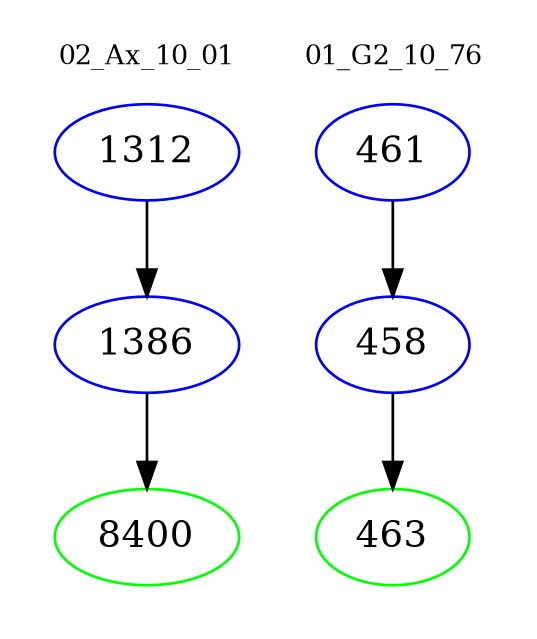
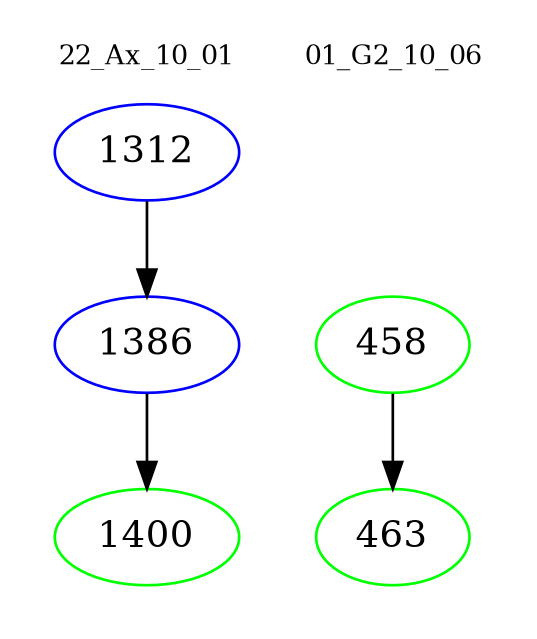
(147, 57) -> (147, 57)
(394, 57) -> (394, 57)
(393, 152) -> none
(393, 345) -> (393, 345)
(147, 537) -> (147, 537)
